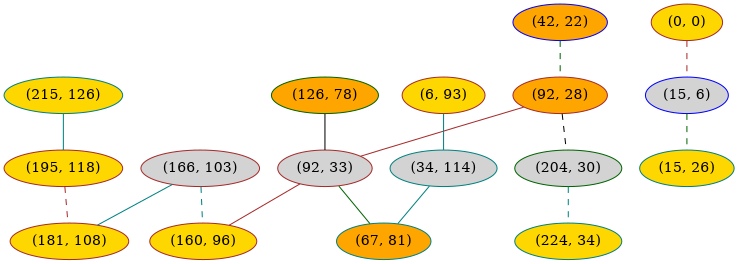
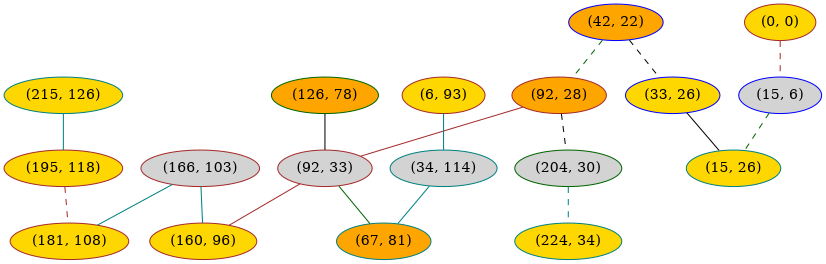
none -> (673, 95)
(202, 205) -> (202, 205)
